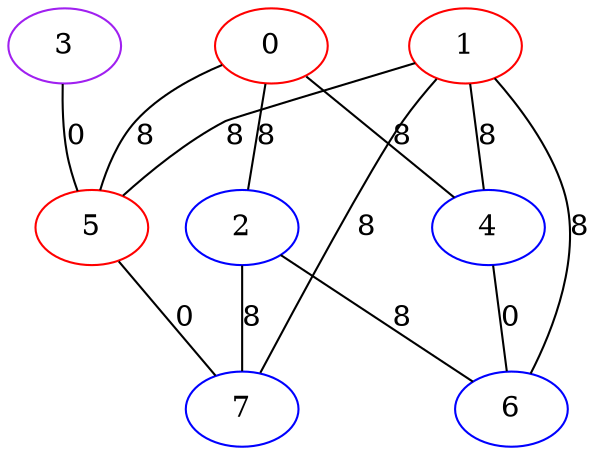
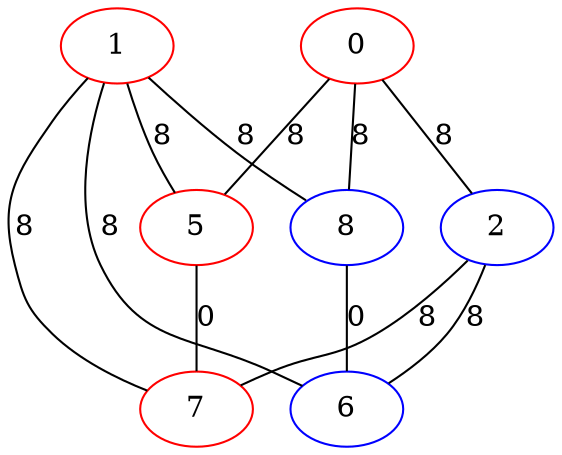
(65, 46) -> none
(488, 228) -> (347, 228)
(242, 409) -> (197, 409)
